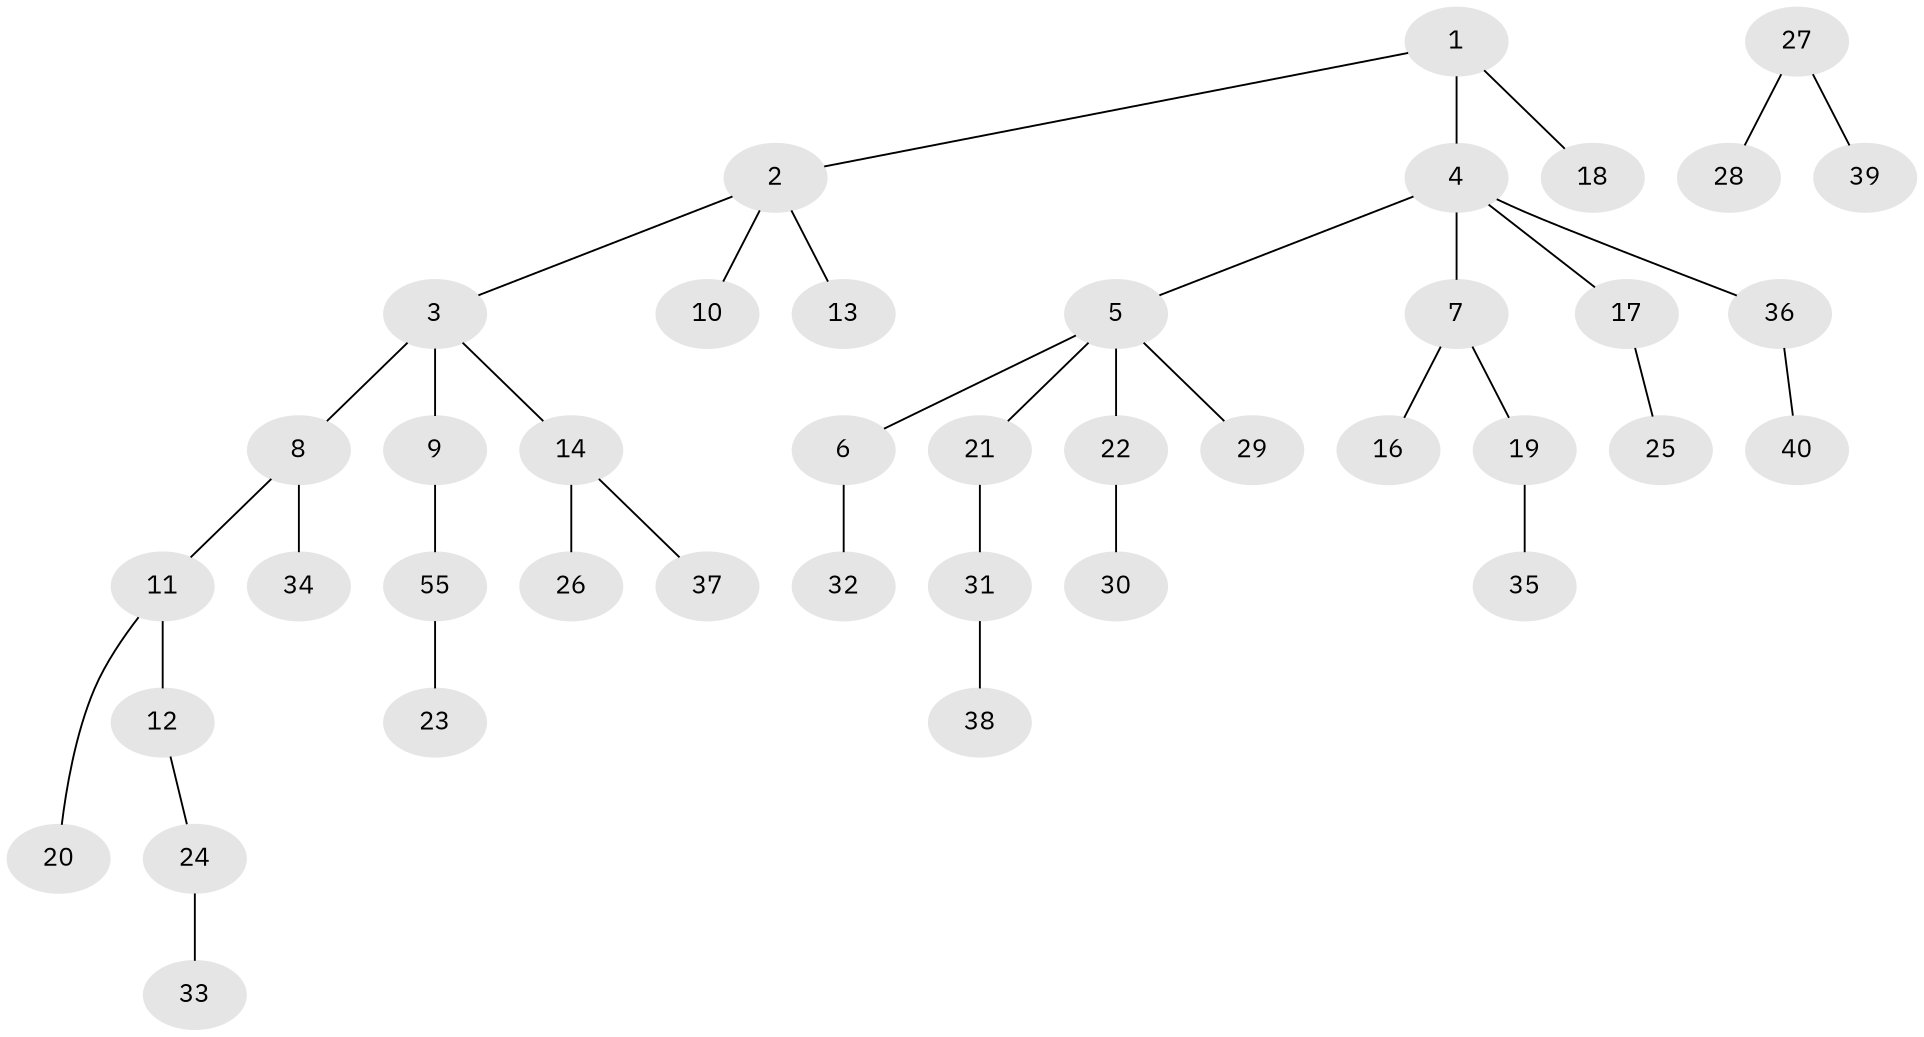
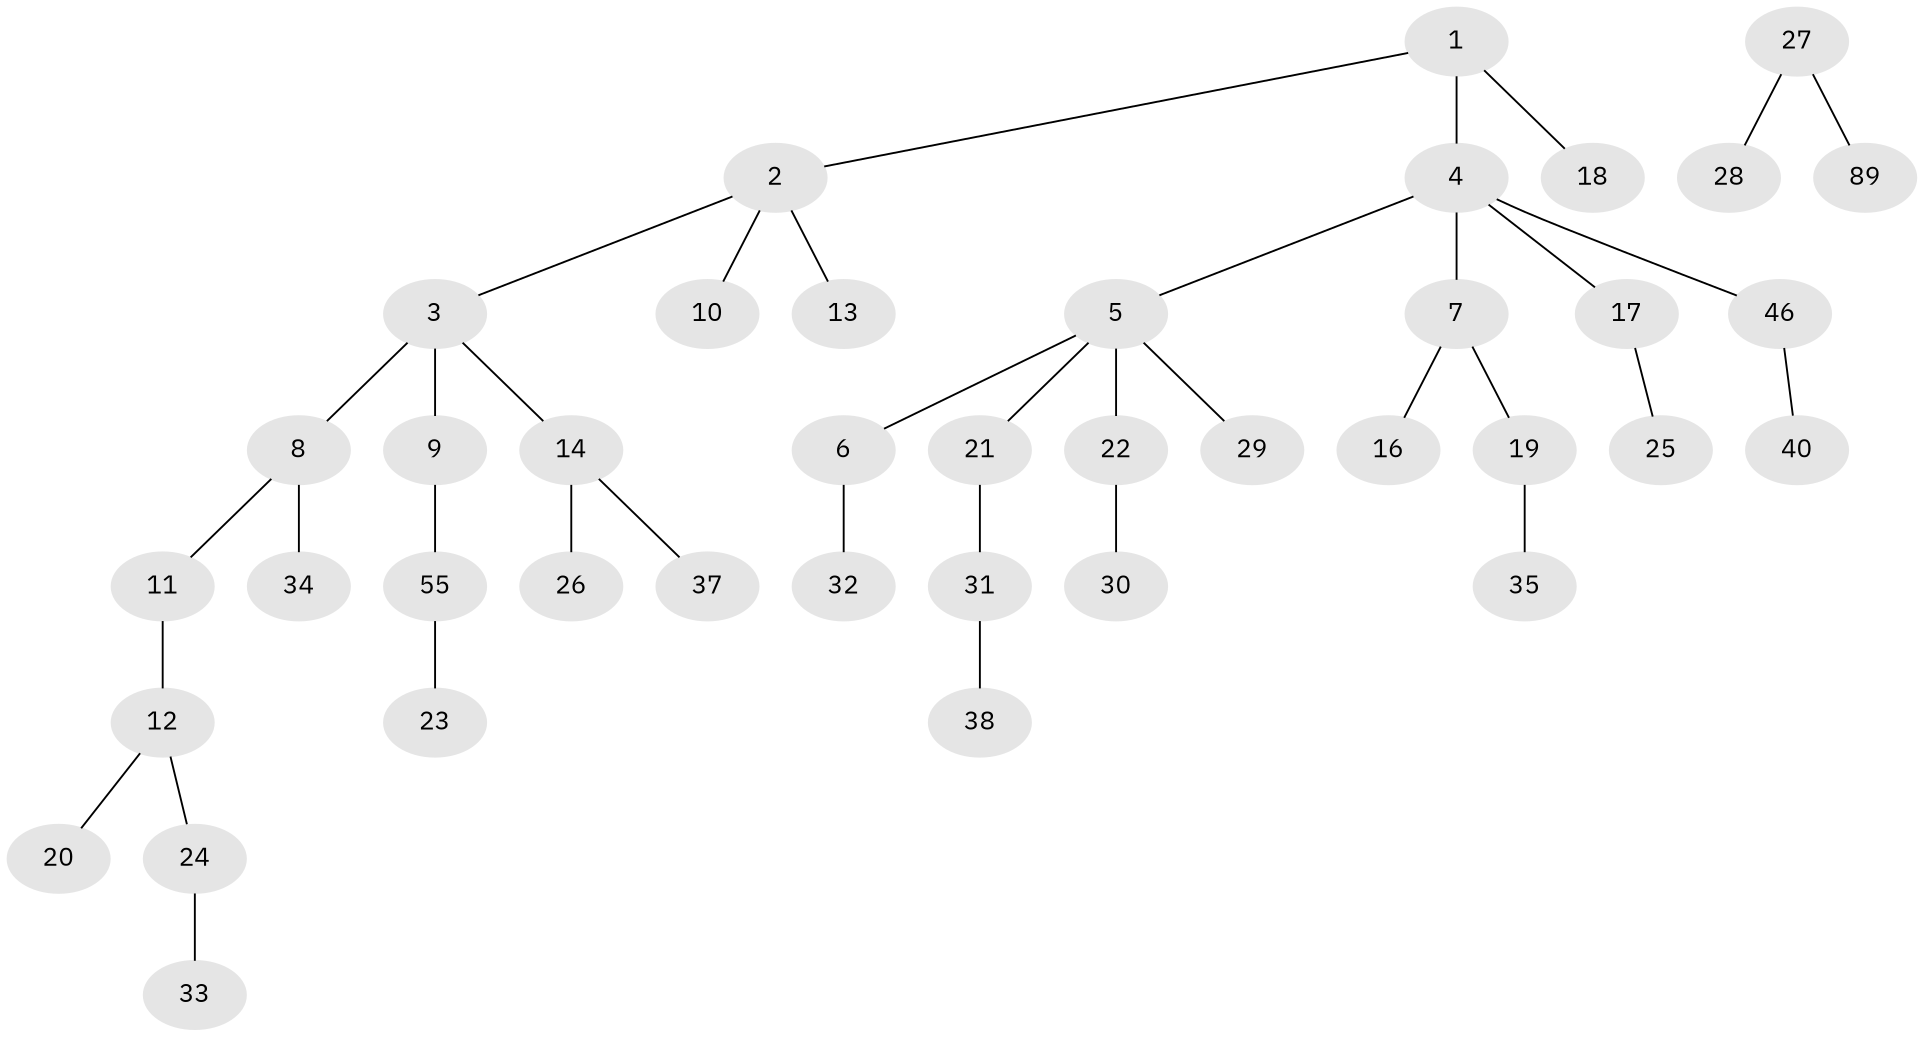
(1865, 178) -> (1865, 178)
(1780, 314) -> (1780, 314)
(85, 715) -> (111, 791)
